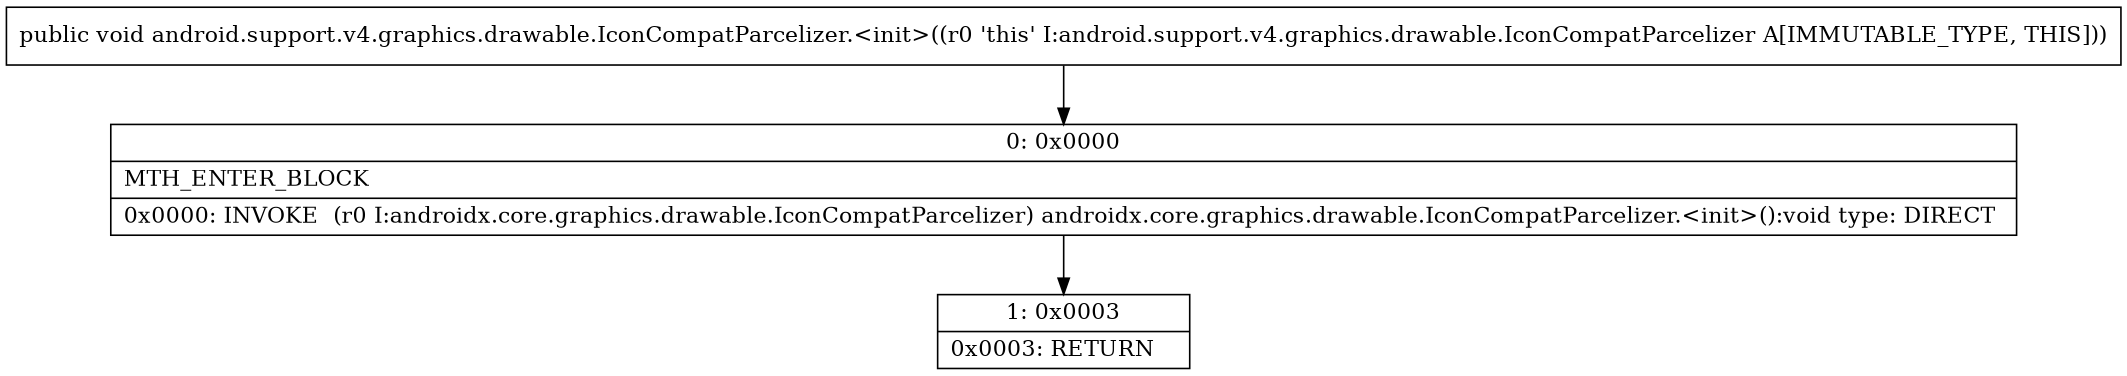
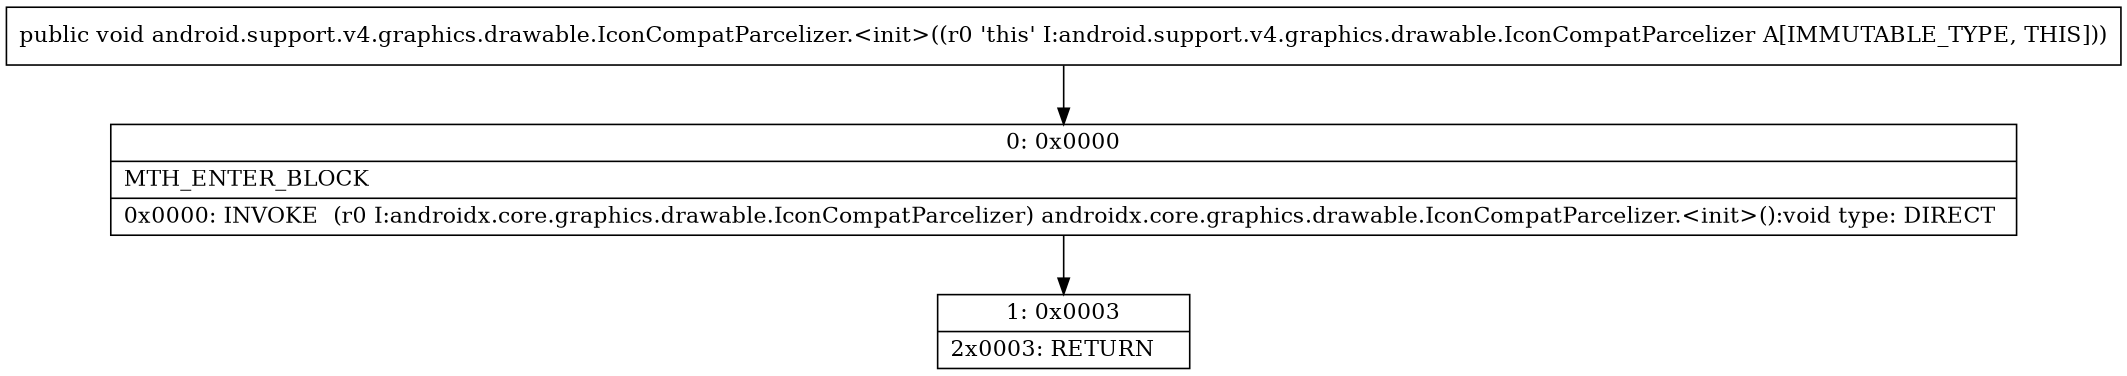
(1064, 349) -> (1064, 349)
